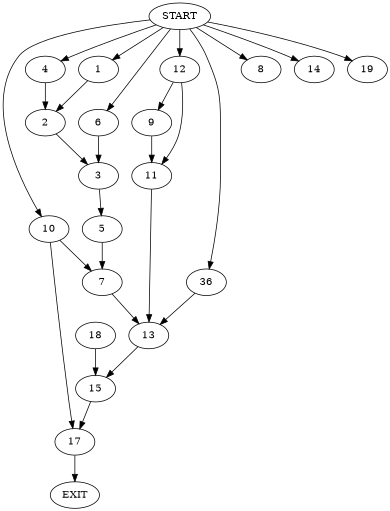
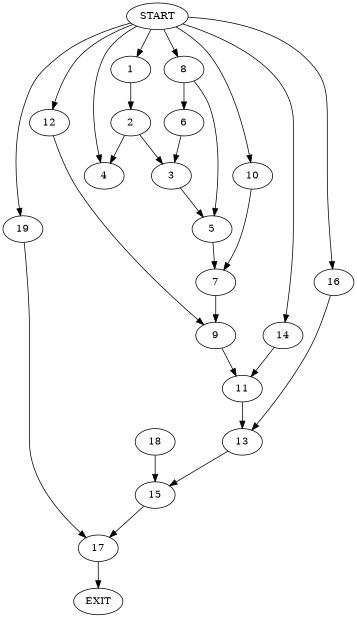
(141, 67) -> (184, 92)
(45, 92) -> (119, 146)
(181, 122) -> (265, 359)
none -> (217, 142)
(206, 282) -> (334, 282)
(123, 306) -> (216, 305)
(60, 332) -> (30, 395)
